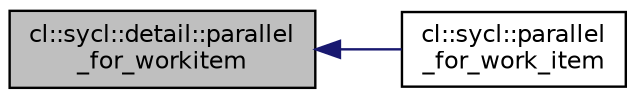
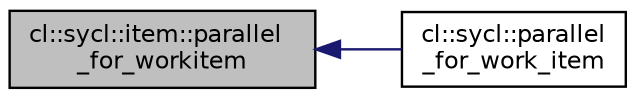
(162, 49) -> (162, 49)
